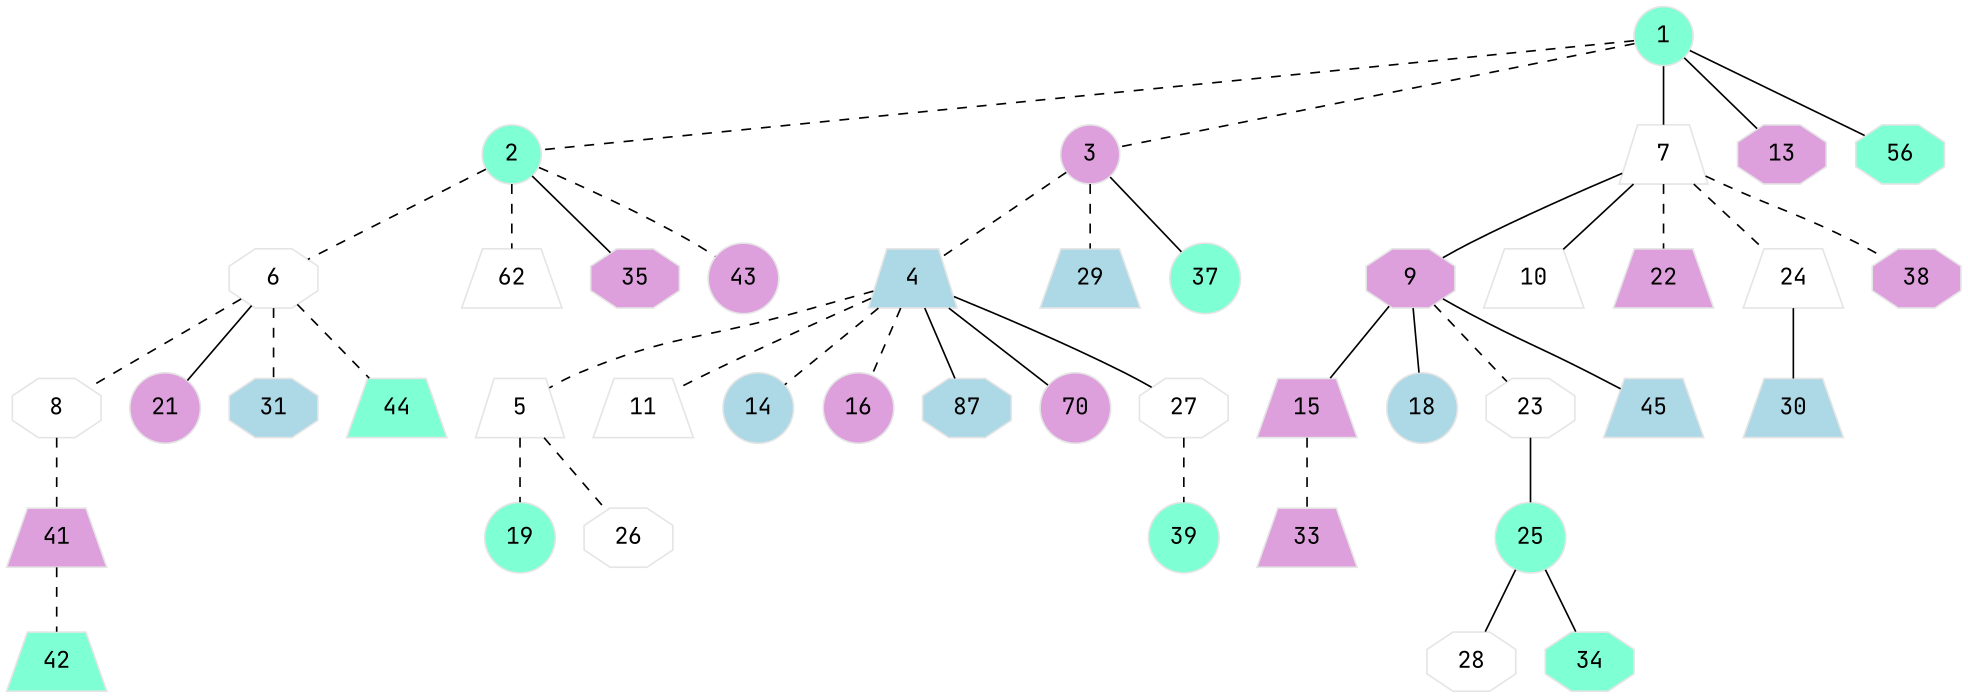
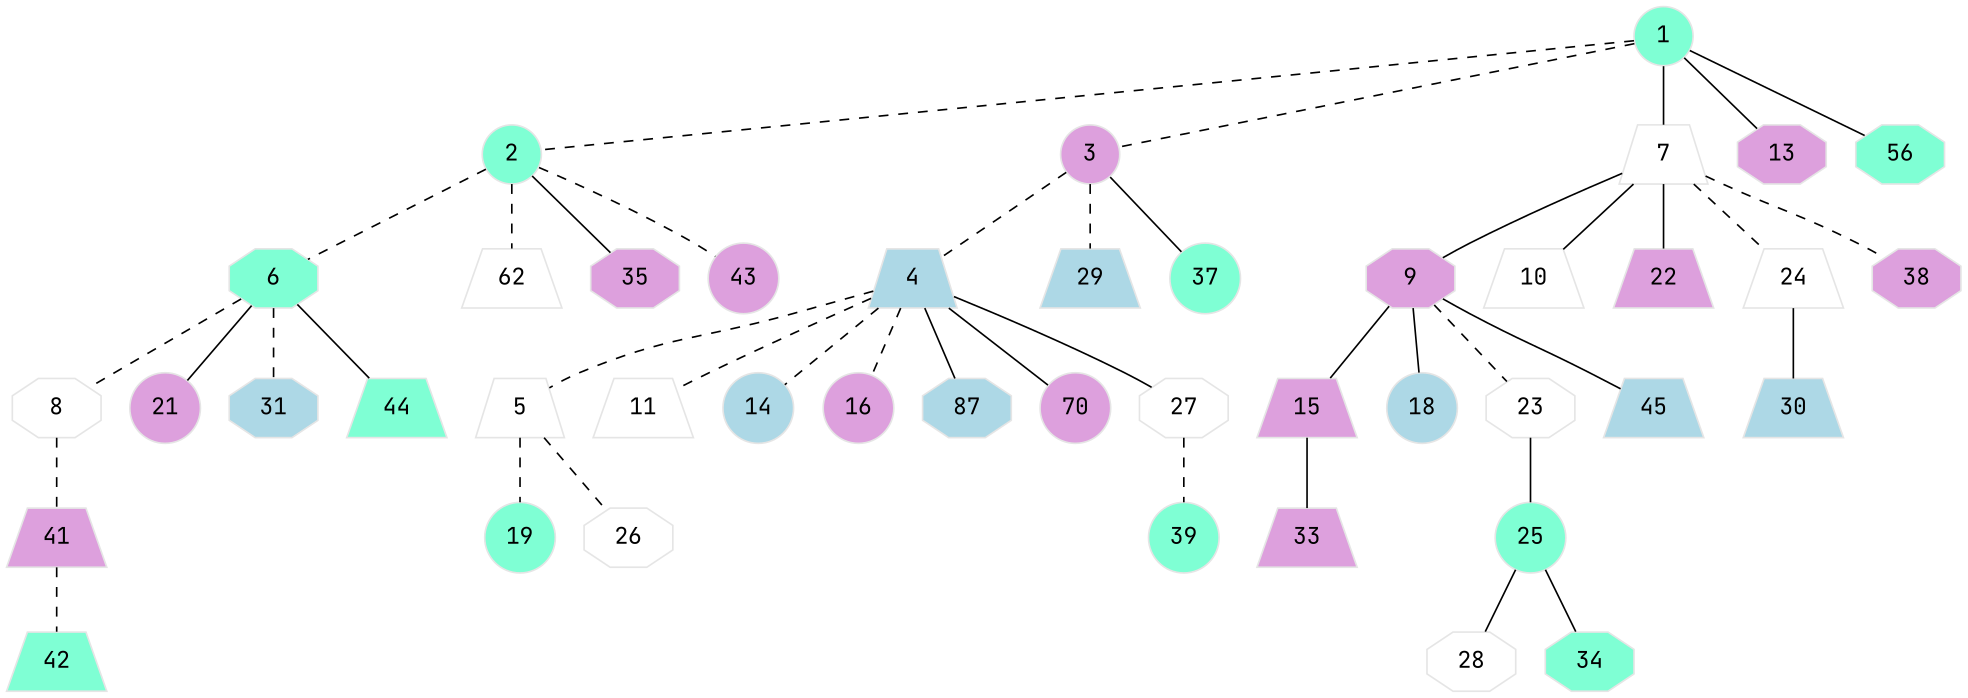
(1664, 216) -> (1664, 216)
(274, 278) -> (274, 278)
(333, 341) -> (333, 341)
(1307, 473) -> (1307, 473)
